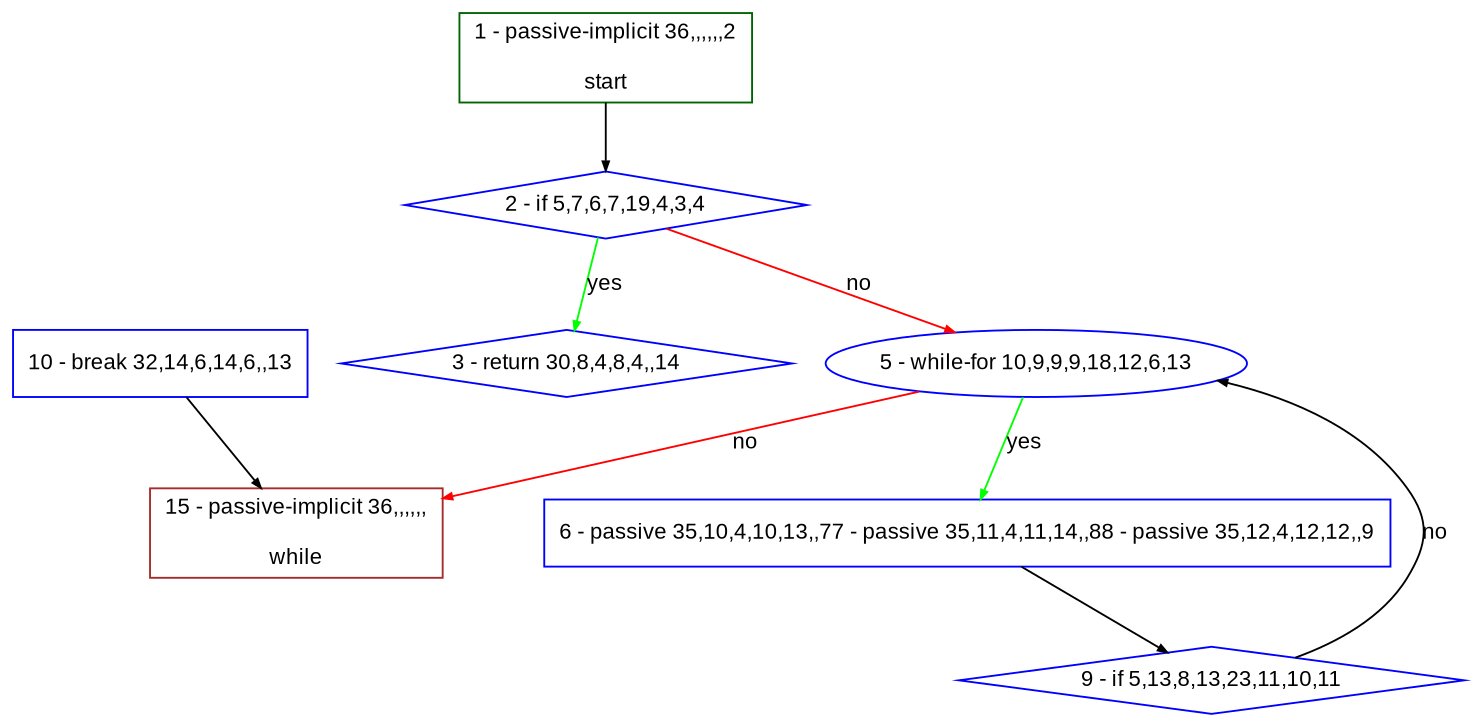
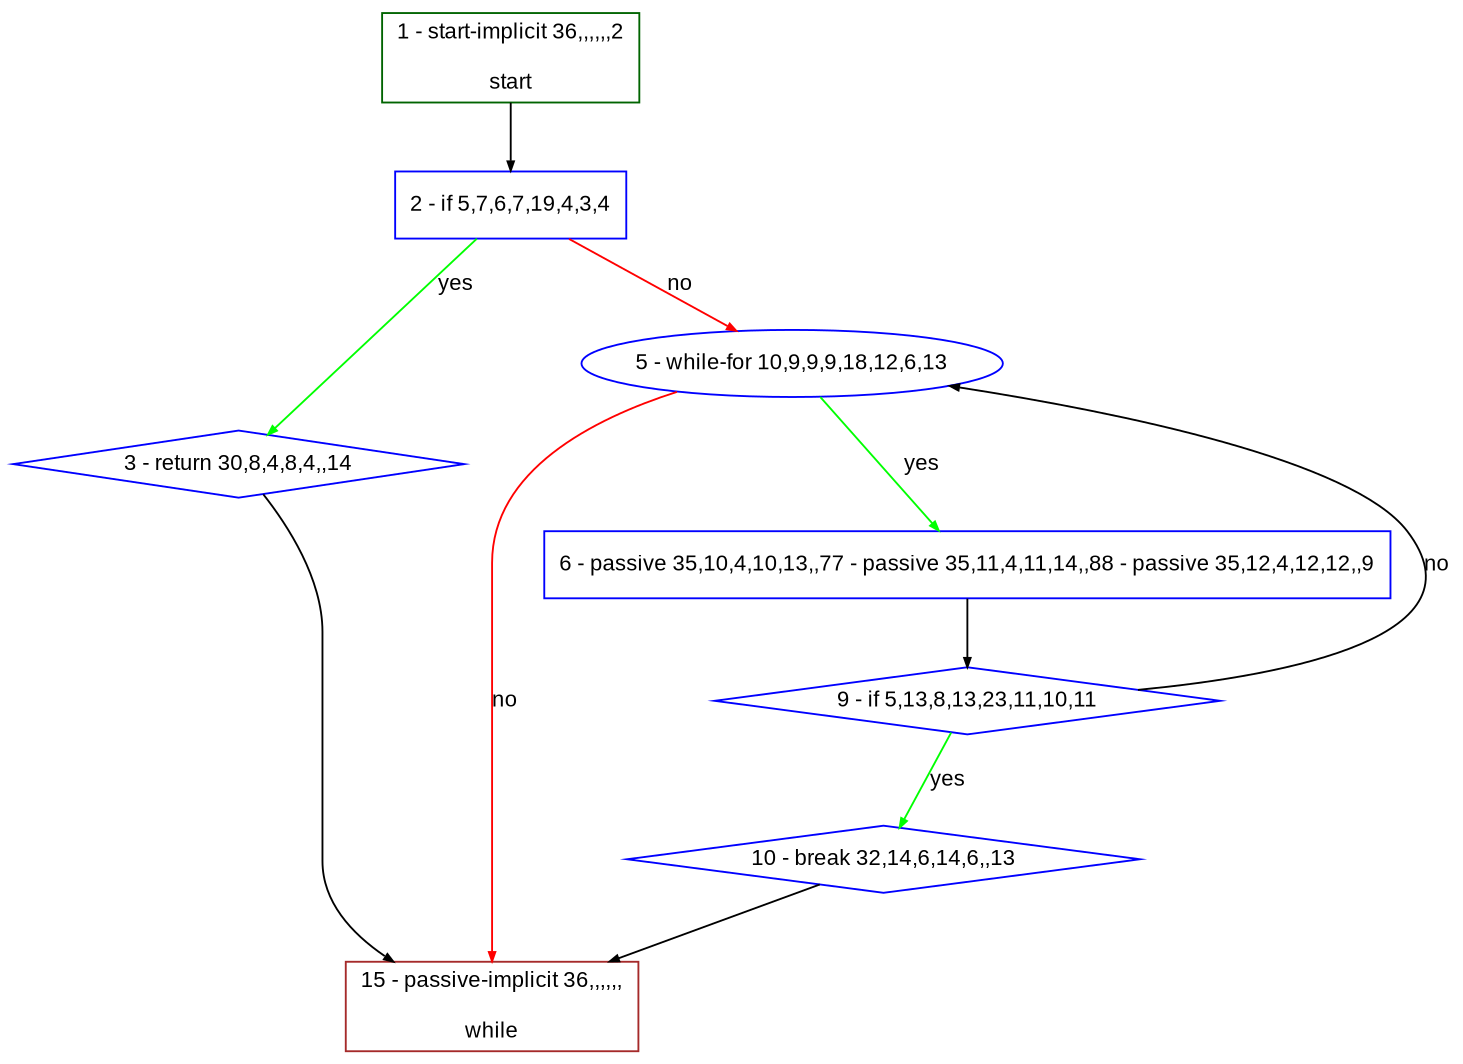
(606, 58) -> (511, 58)
(606, 205) -> (511, 205)
(160, 363) -> (884, 859)
none -> (322, 729)
none -> (928, 776)
